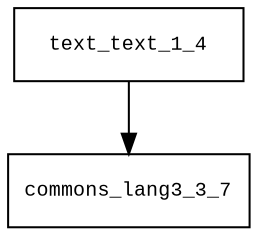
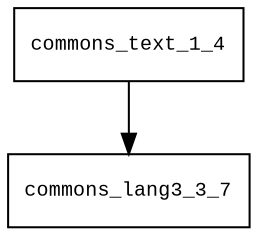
(129, 45) -> (129, 45)
